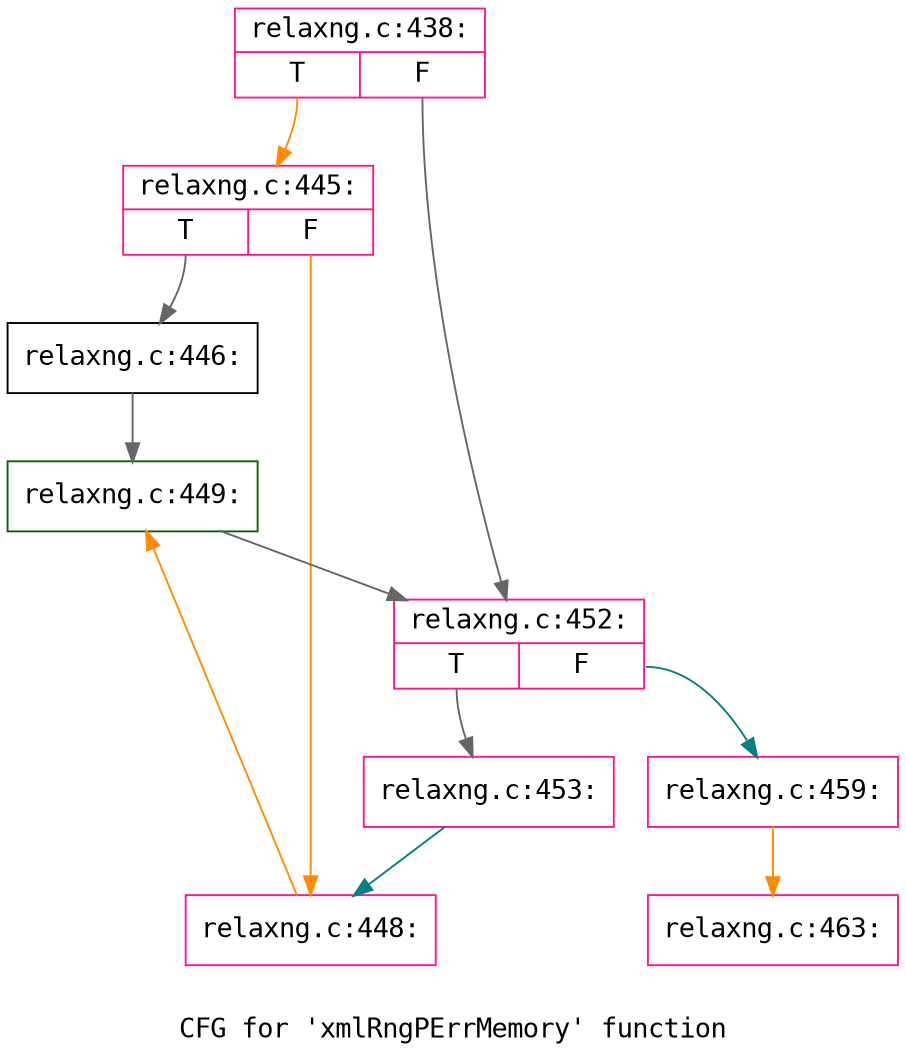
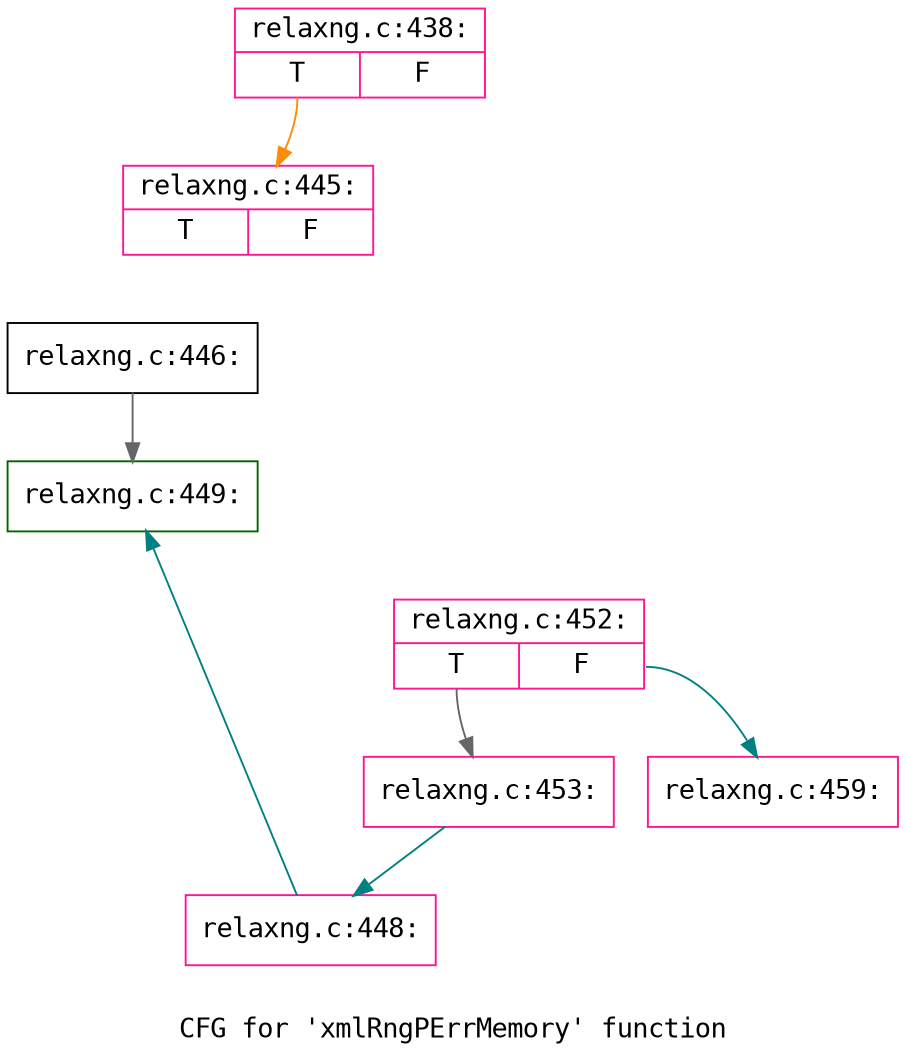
(181, 282) -> none
(447, 342) -> none
(311, 550) -> none
(296, 559) -> none
(225, 722) -> (225, 722)
(773, 930) -> none
